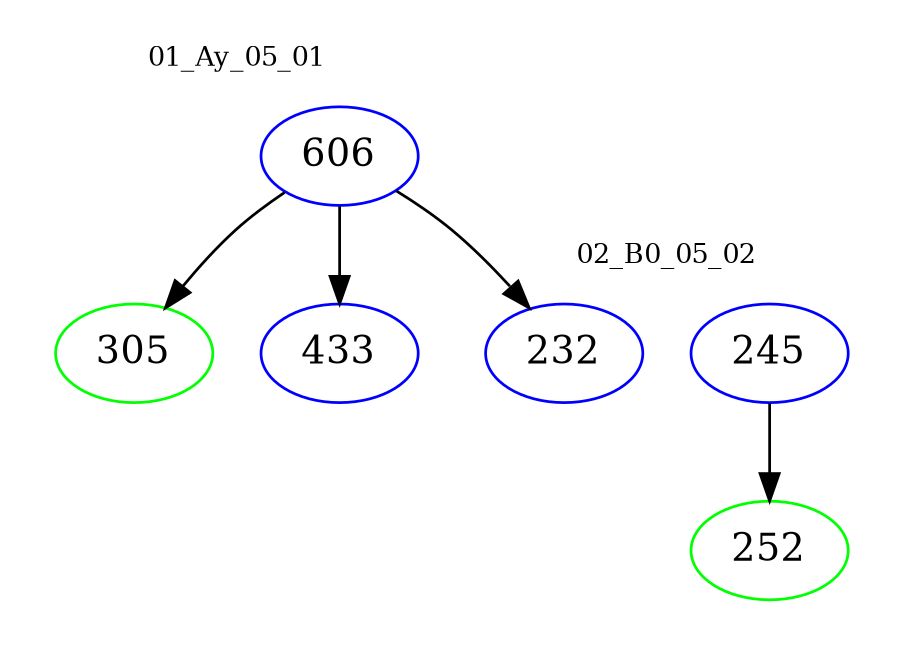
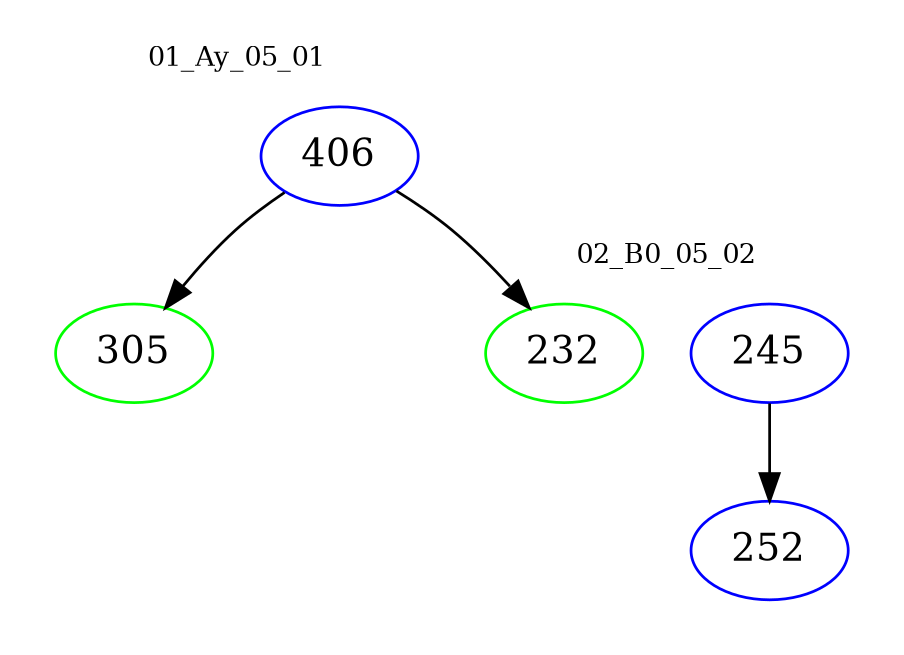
(340, 156) -> (340, 156)
(340, 353) -> none
(564, 353) -> (564, 353)
(770, 551) -> (770, 551)
